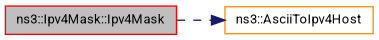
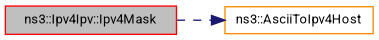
(91, 20) -> (91, 20)
